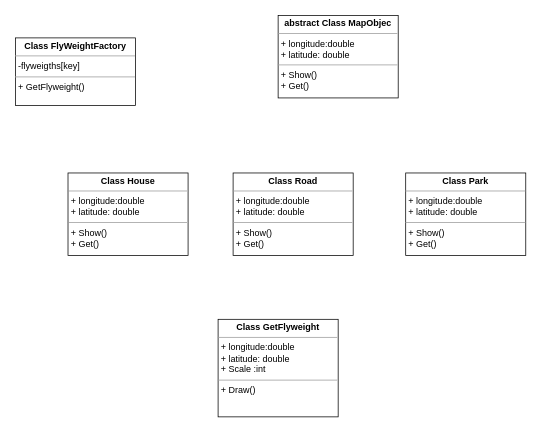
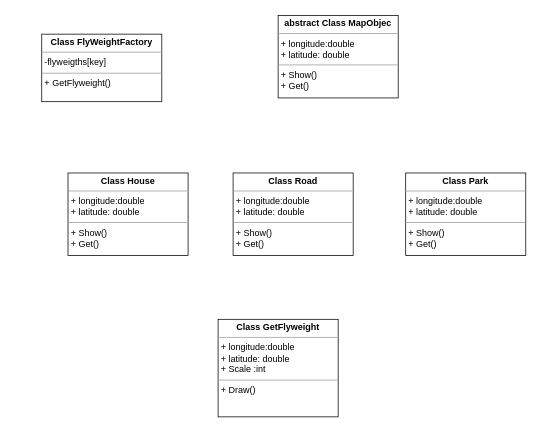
(75, 72) -> (102, 68)
